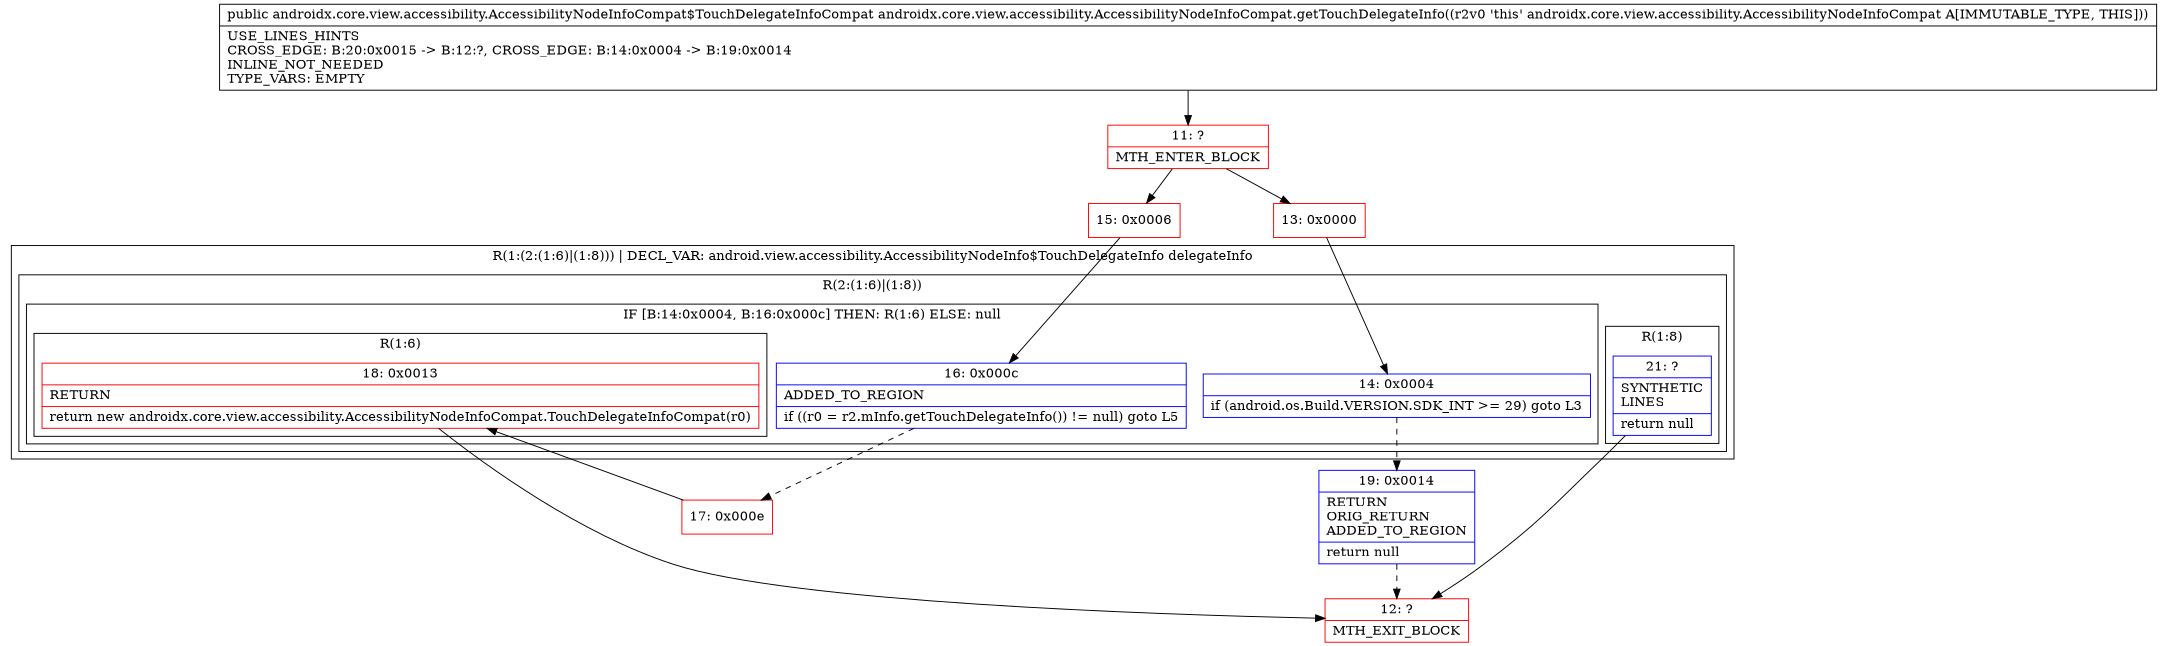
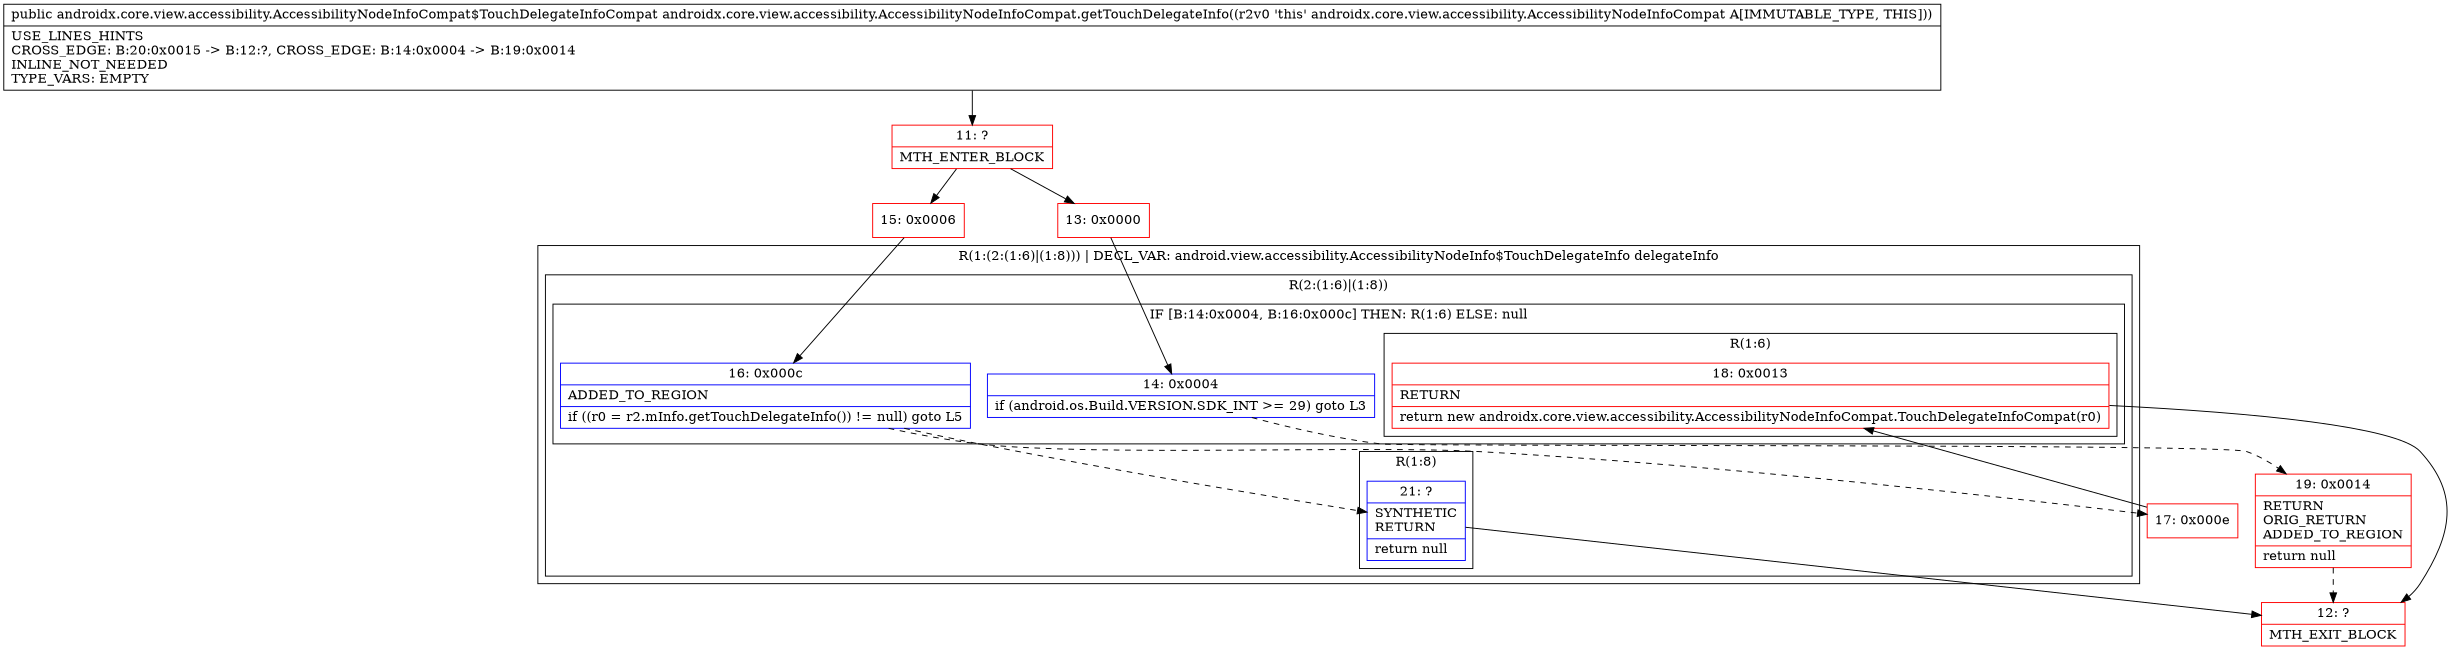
(1643, 402) -> (1405, 527)
none -> (1130, 472)
(1397, 517) -> (2333, 521)
